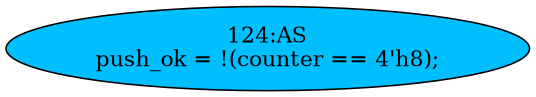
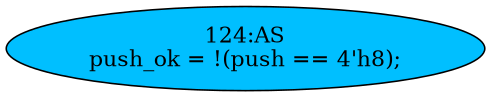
(268, 49) -> (246, 49)
